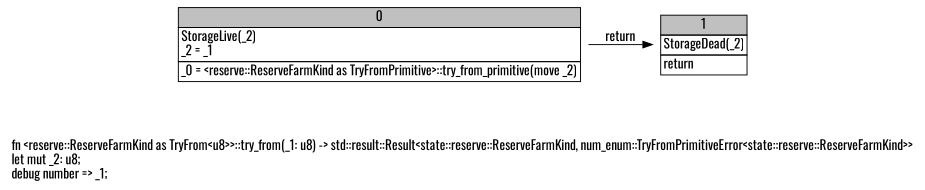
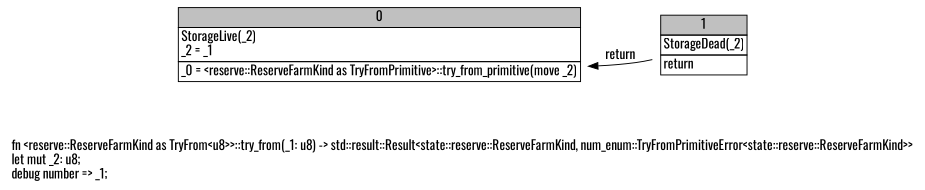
(616, 45) -> (625, 64)
